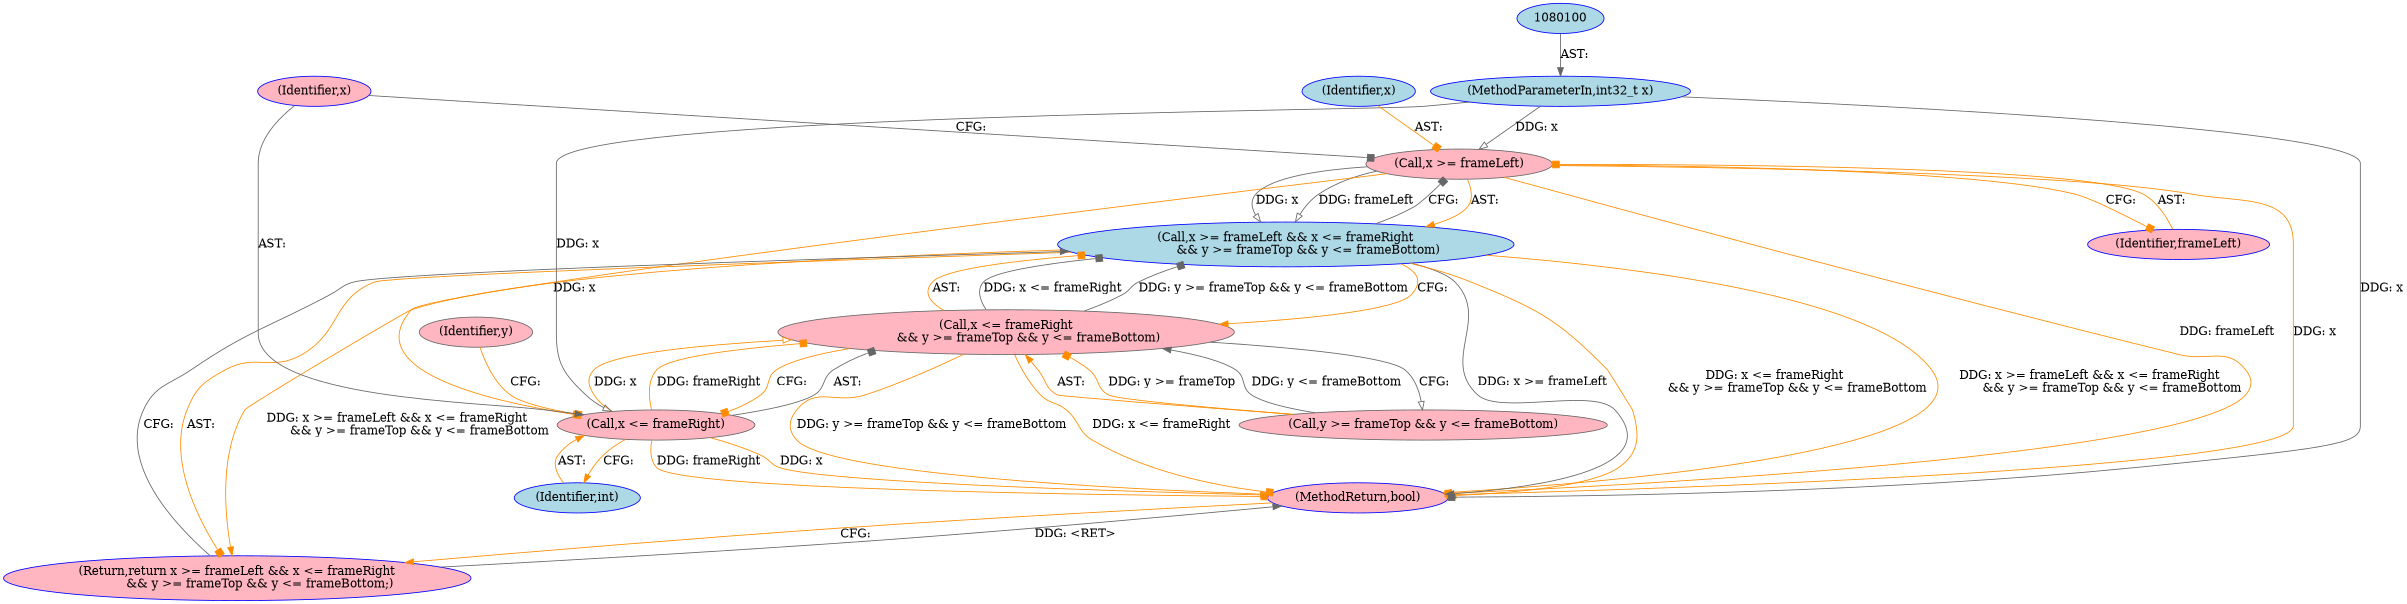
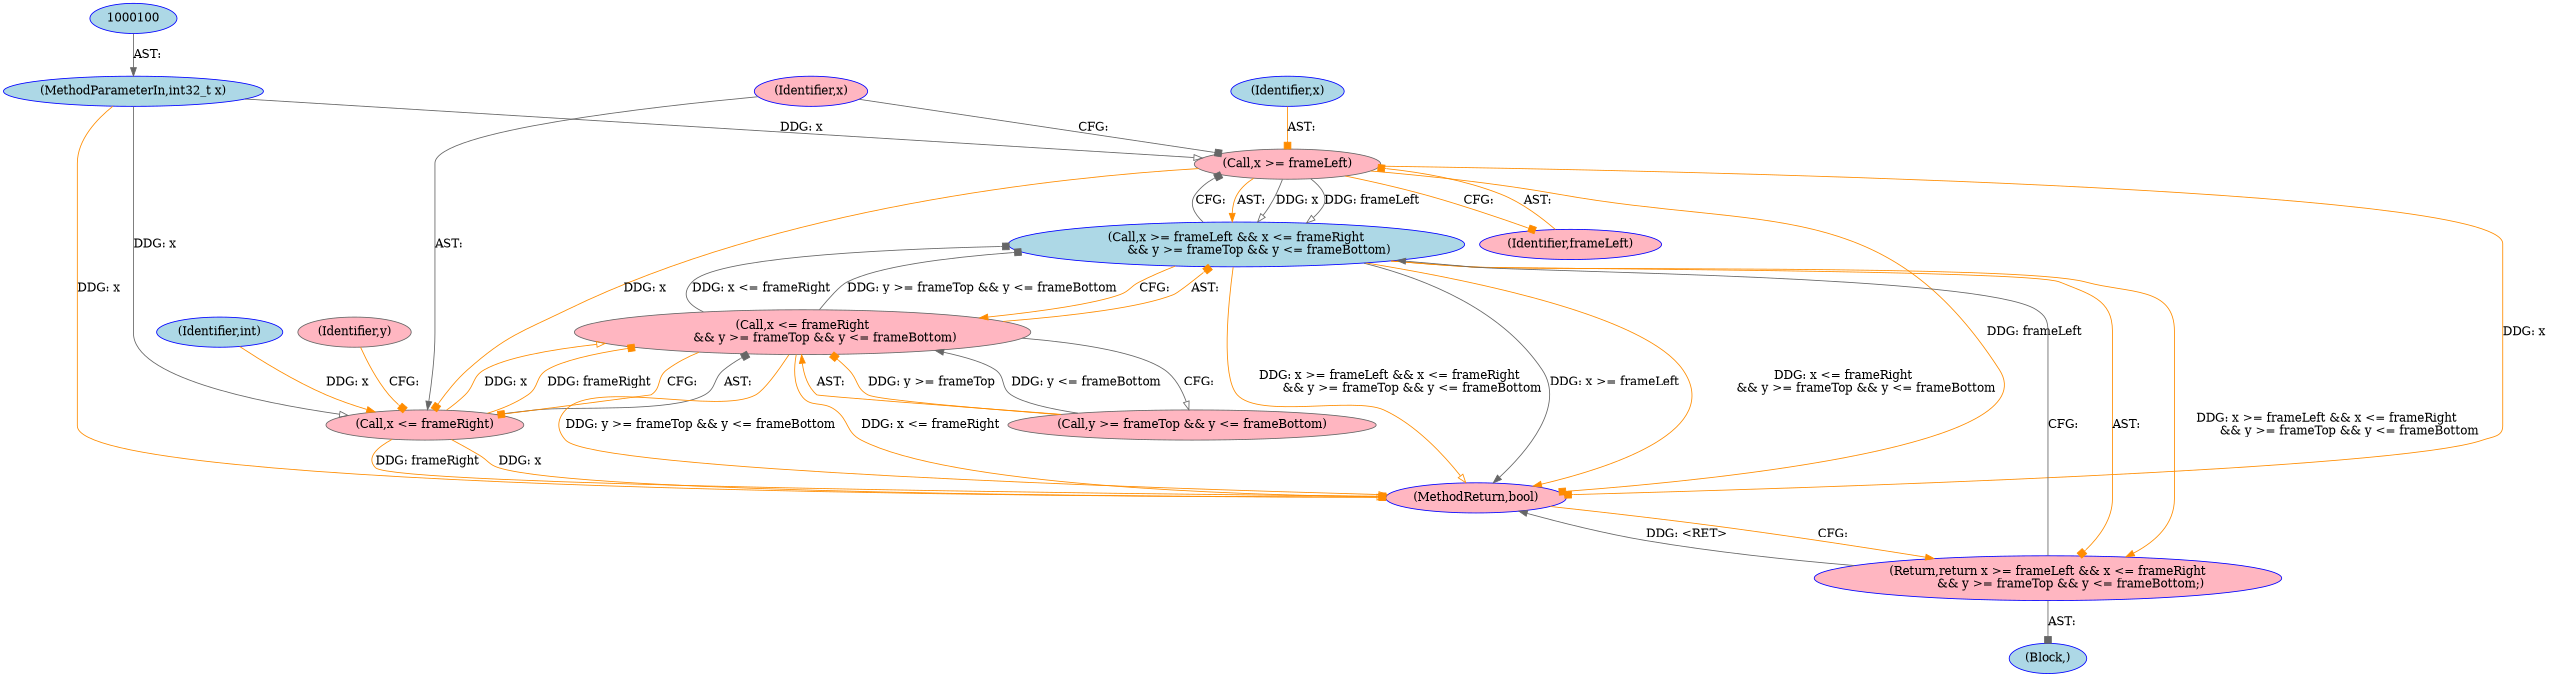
(1561, 18) -> (133, 18)
(2360, 409) -> (394, 476)
(604, 454) -> none
(574, 461) -> (348, 382)
none -> (2048, 658)
